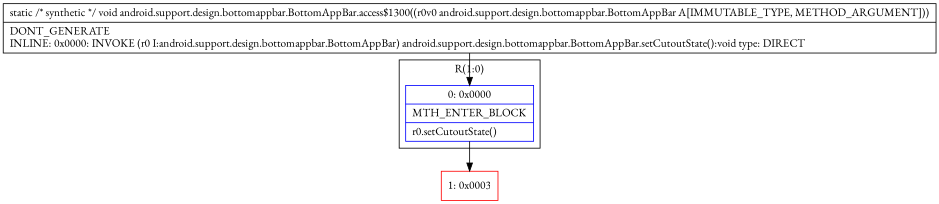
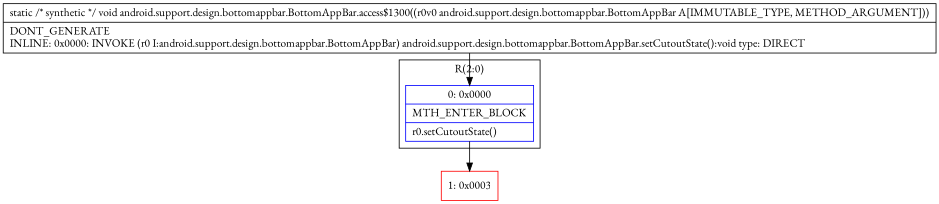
(470, 69) -> (470, 69)
